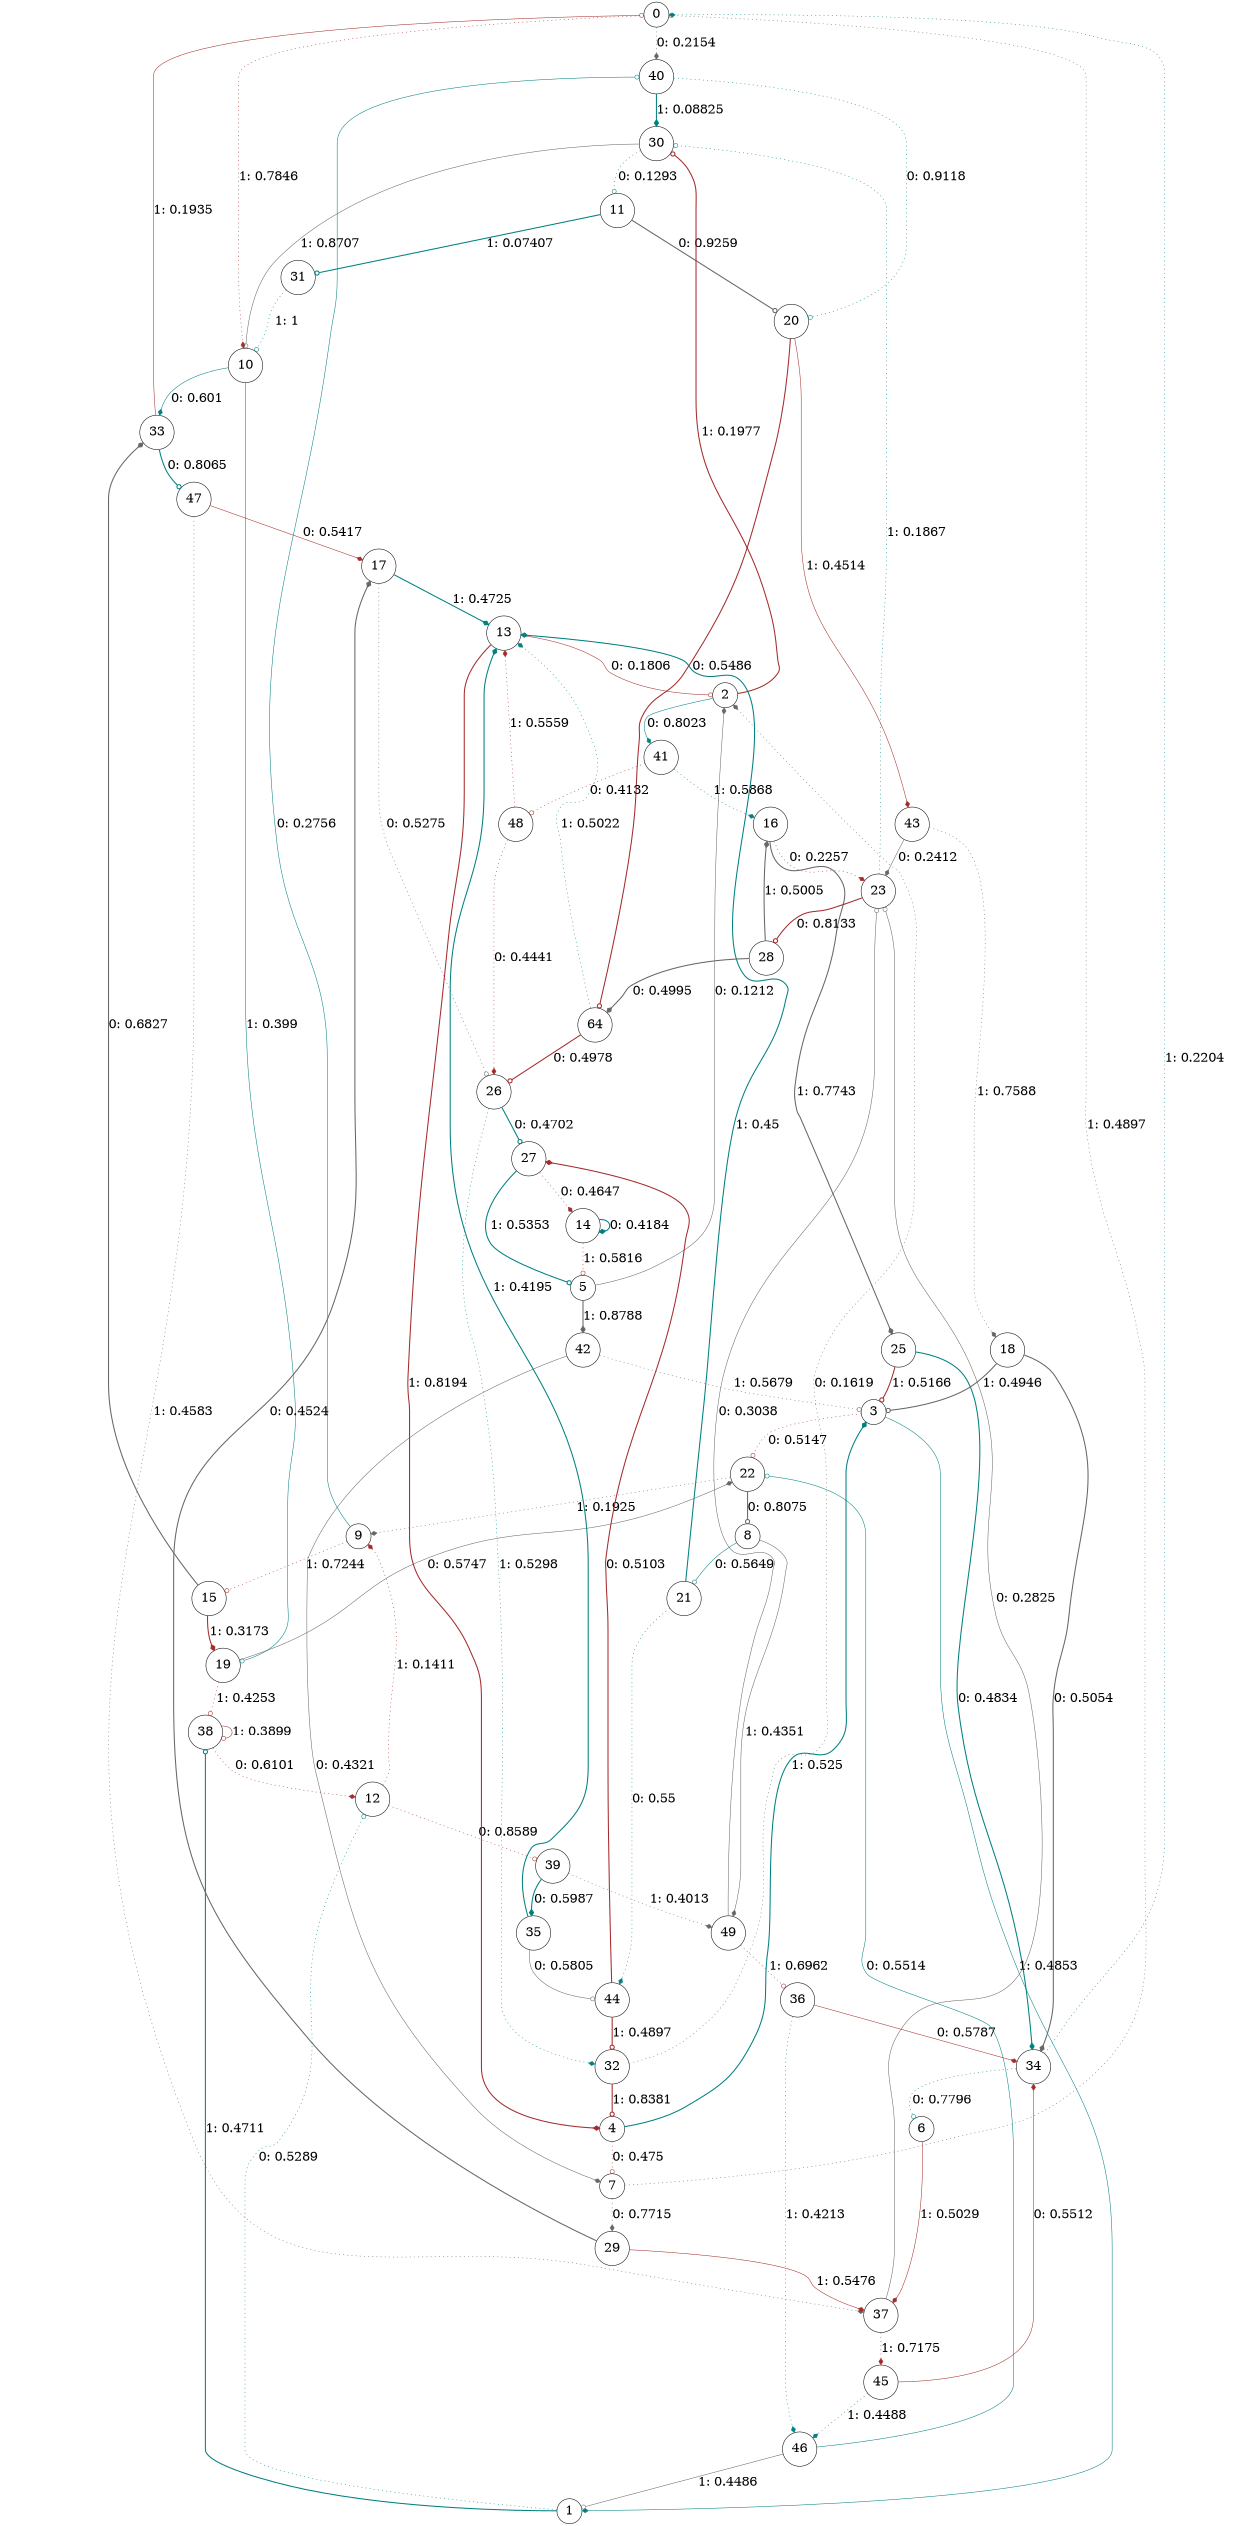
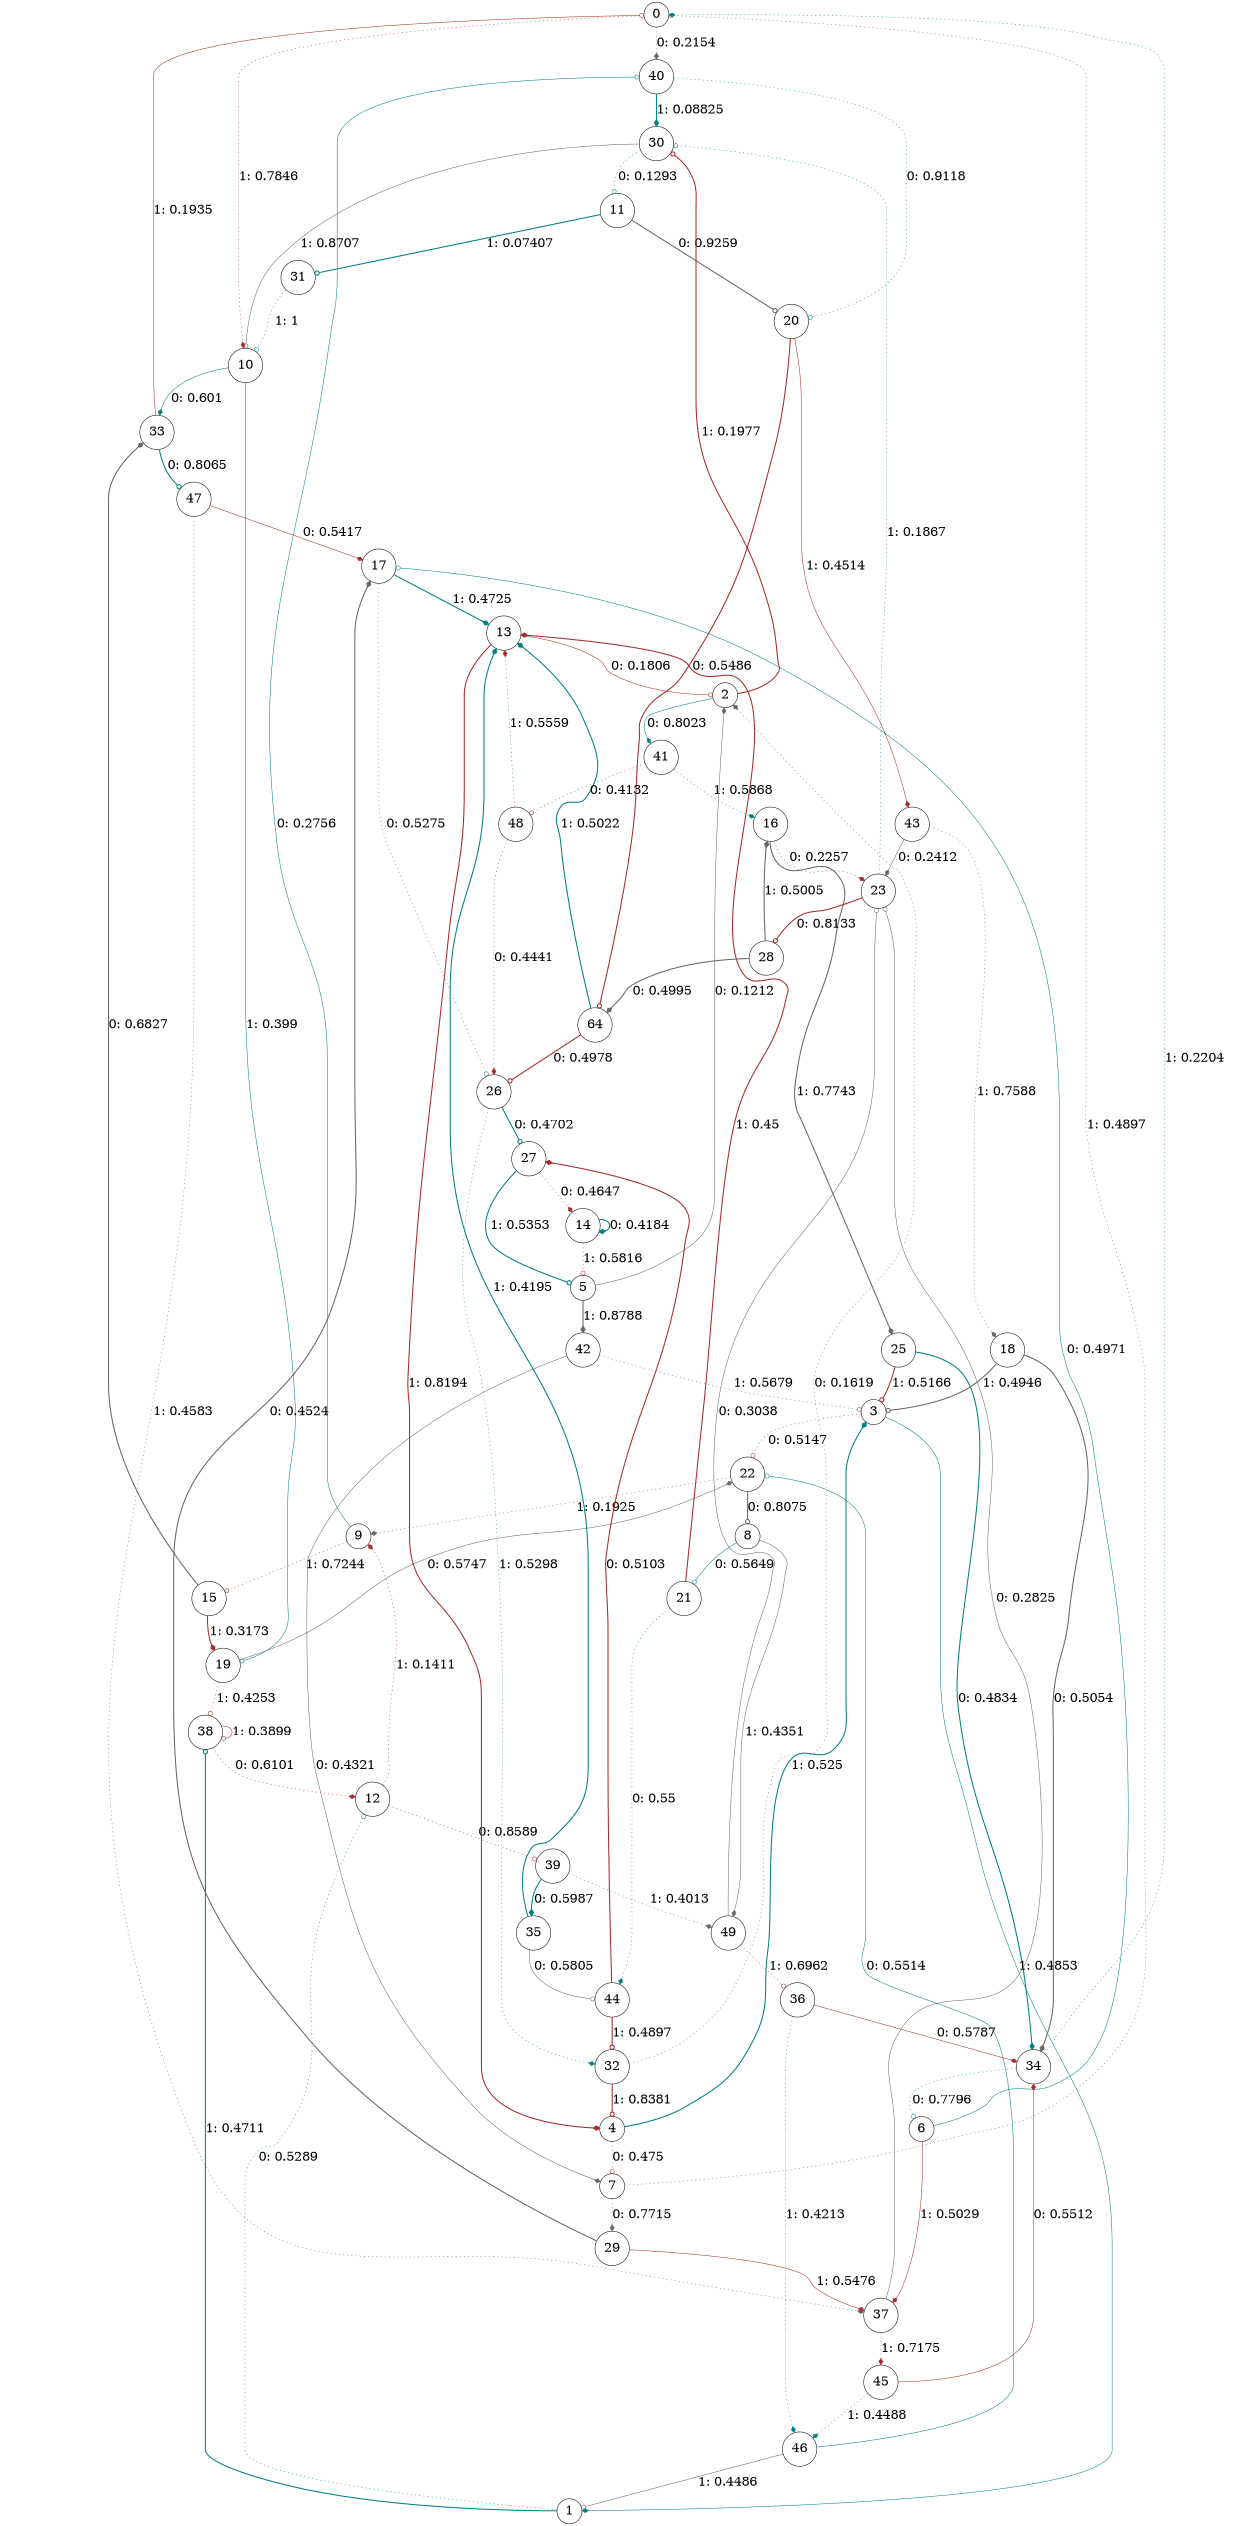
(561, 806) -> (561, 806)
(785, 1005) -> (785, 1005)
none -> (1060, 1202)
